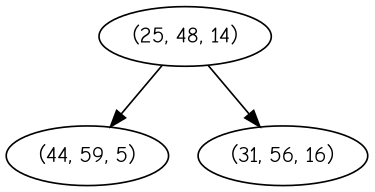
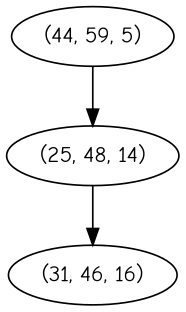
(142, 90) -> (93, 88)
(283, 156) -> (93, 275)
